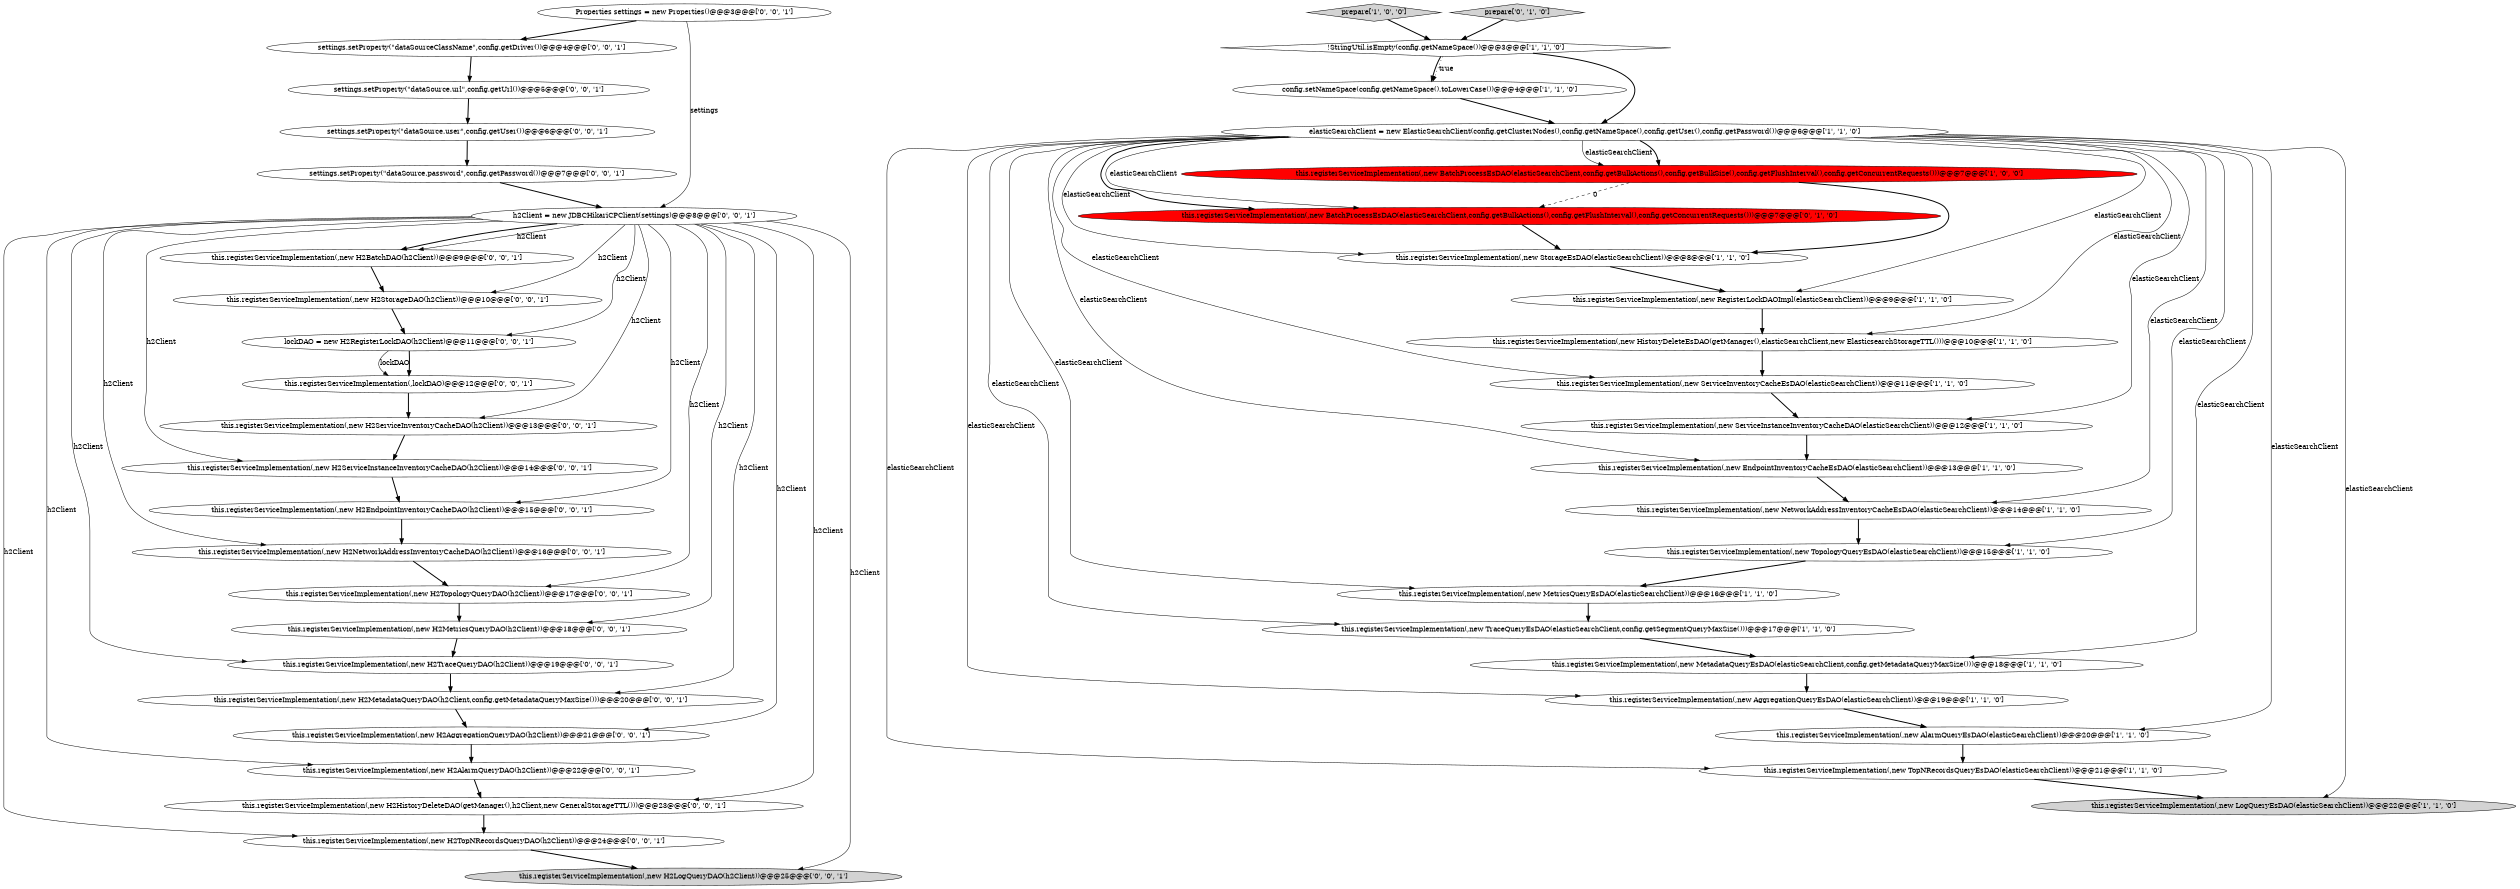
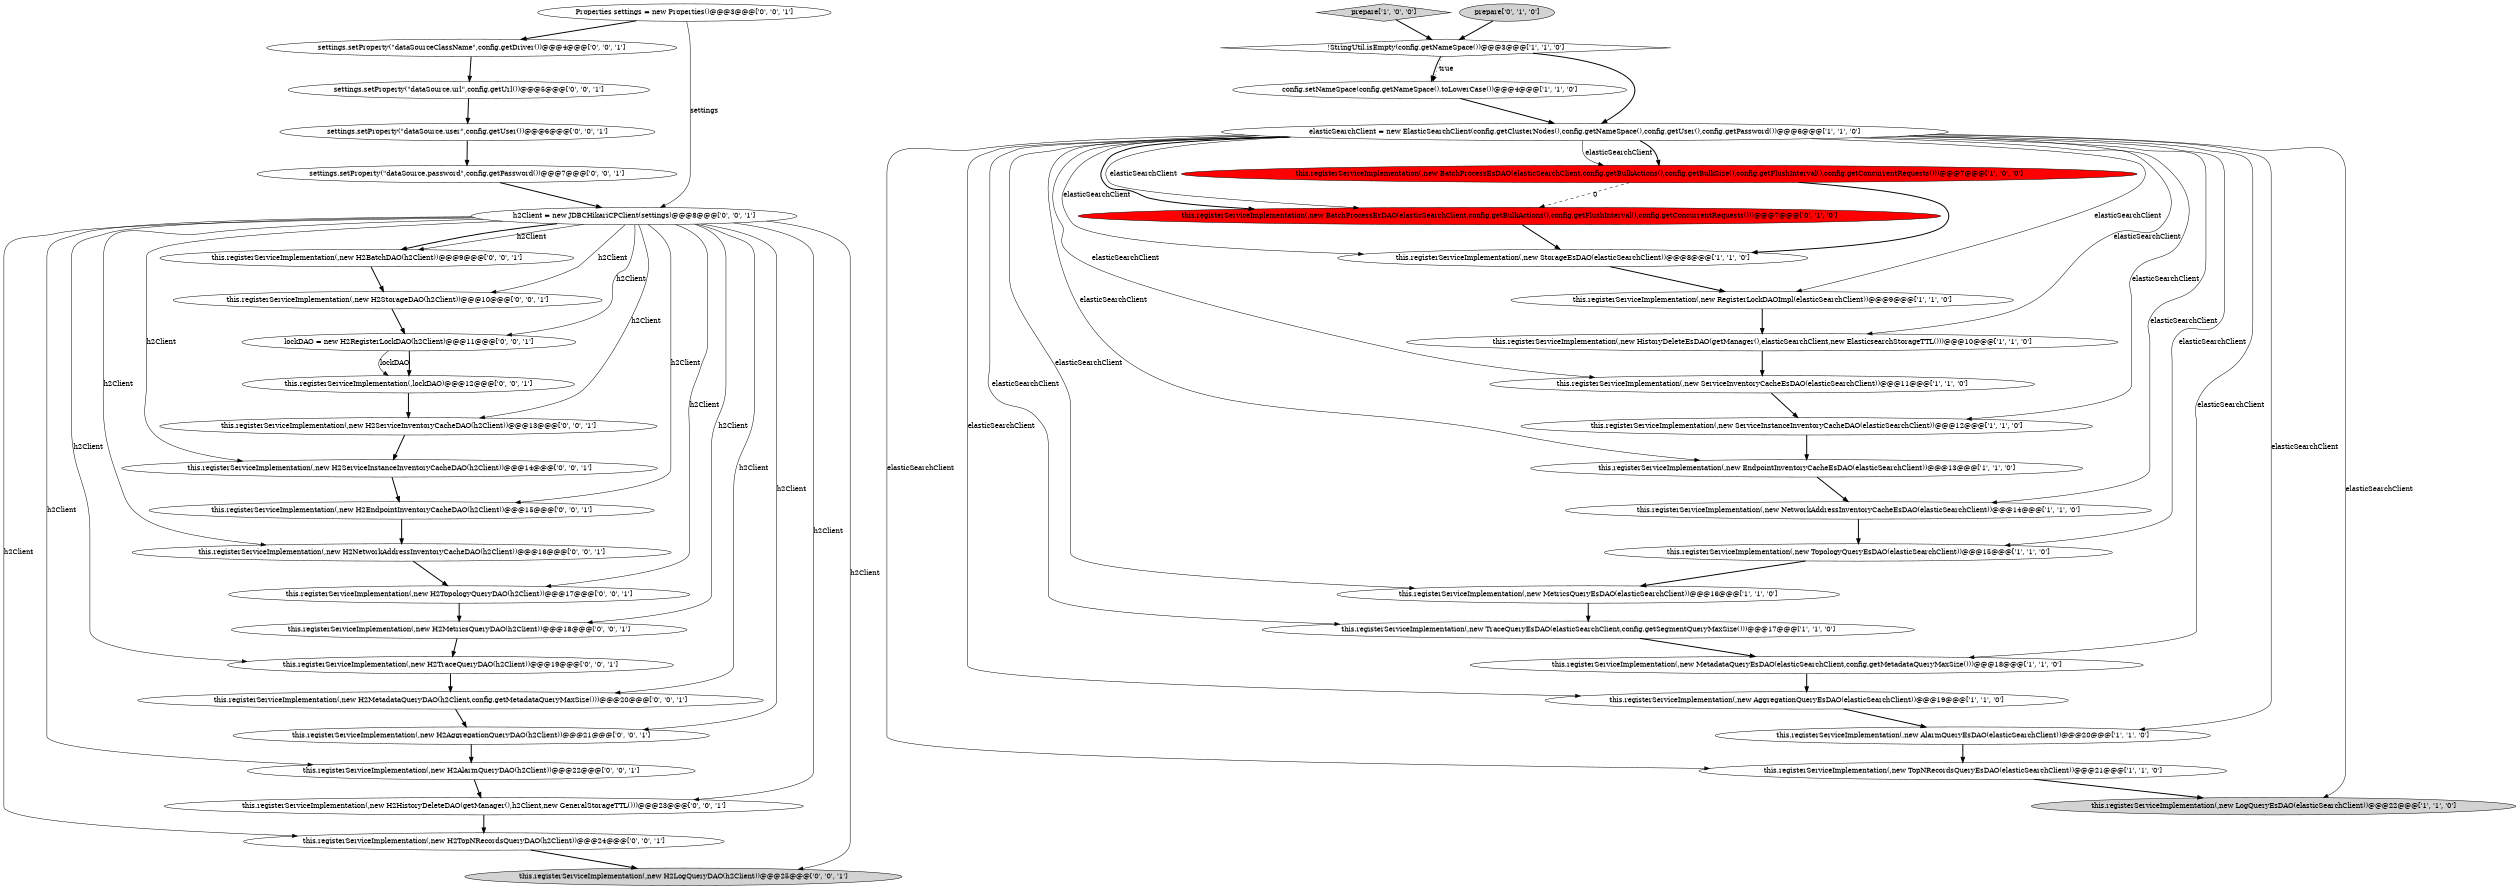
(1517, 13) -> (1507, 13)
